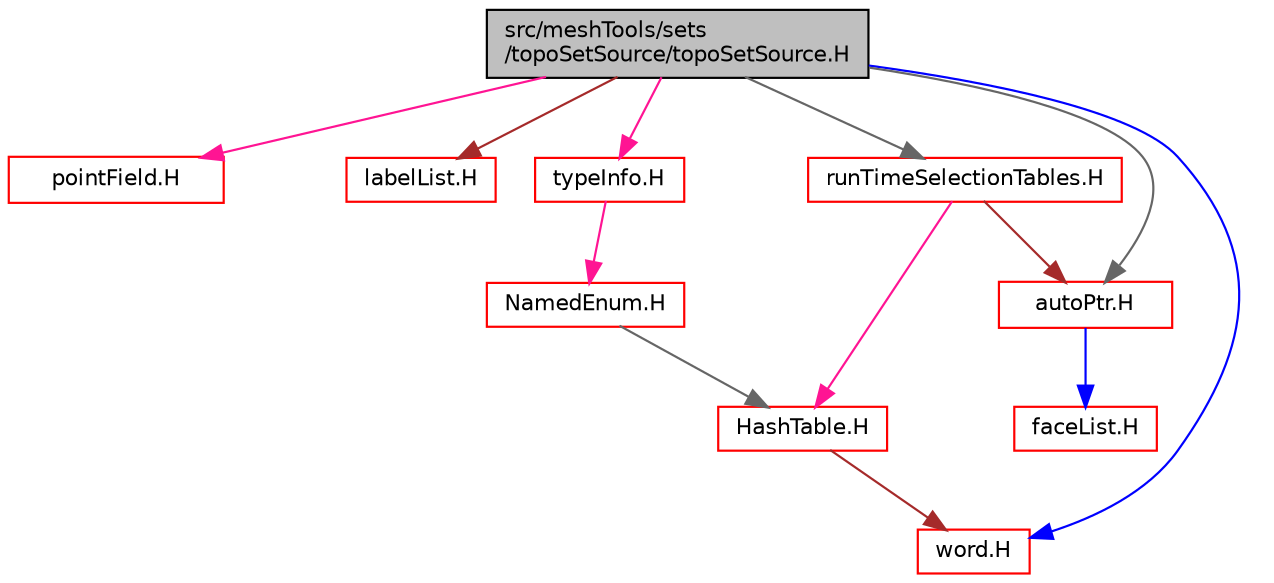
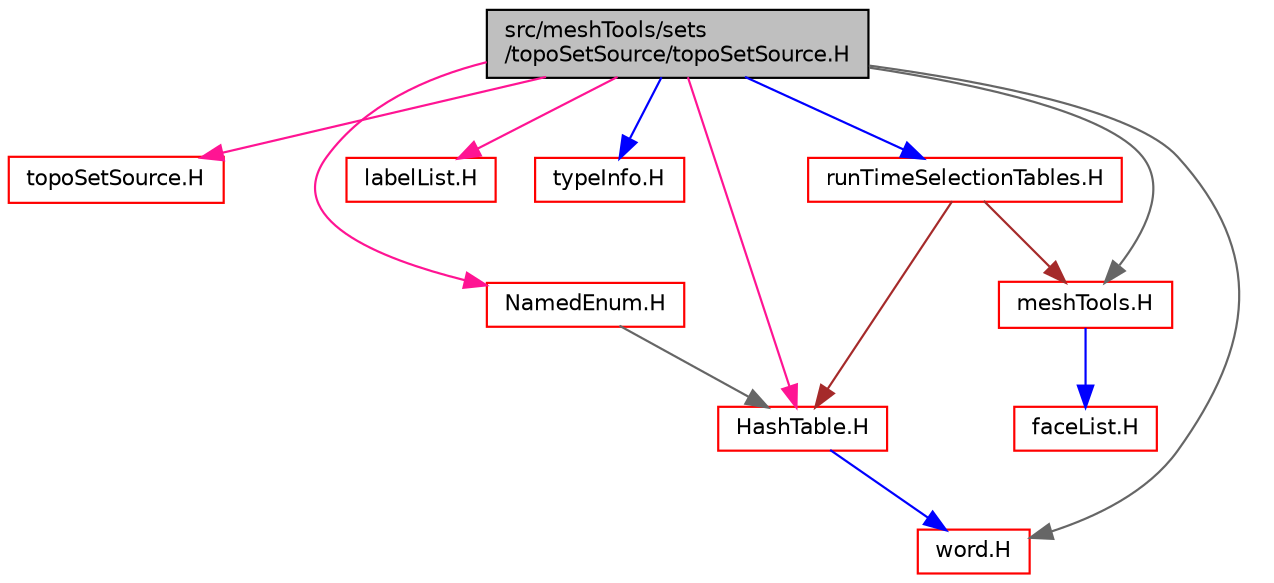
(646, 108) -> (646, 108)
(547, 113) -> (547, 113)
(824, 113) -> (824, 113)
(116, 180) -> (116, 180)
(1220, 219) -> (1220, 219)
(600, 231) -> (320, 170)
none -> (739, 232)
(890, 295) -> (890, 295)
(1086, 305) -> (1086, 305)
(879, 484) -> (879, 484)
